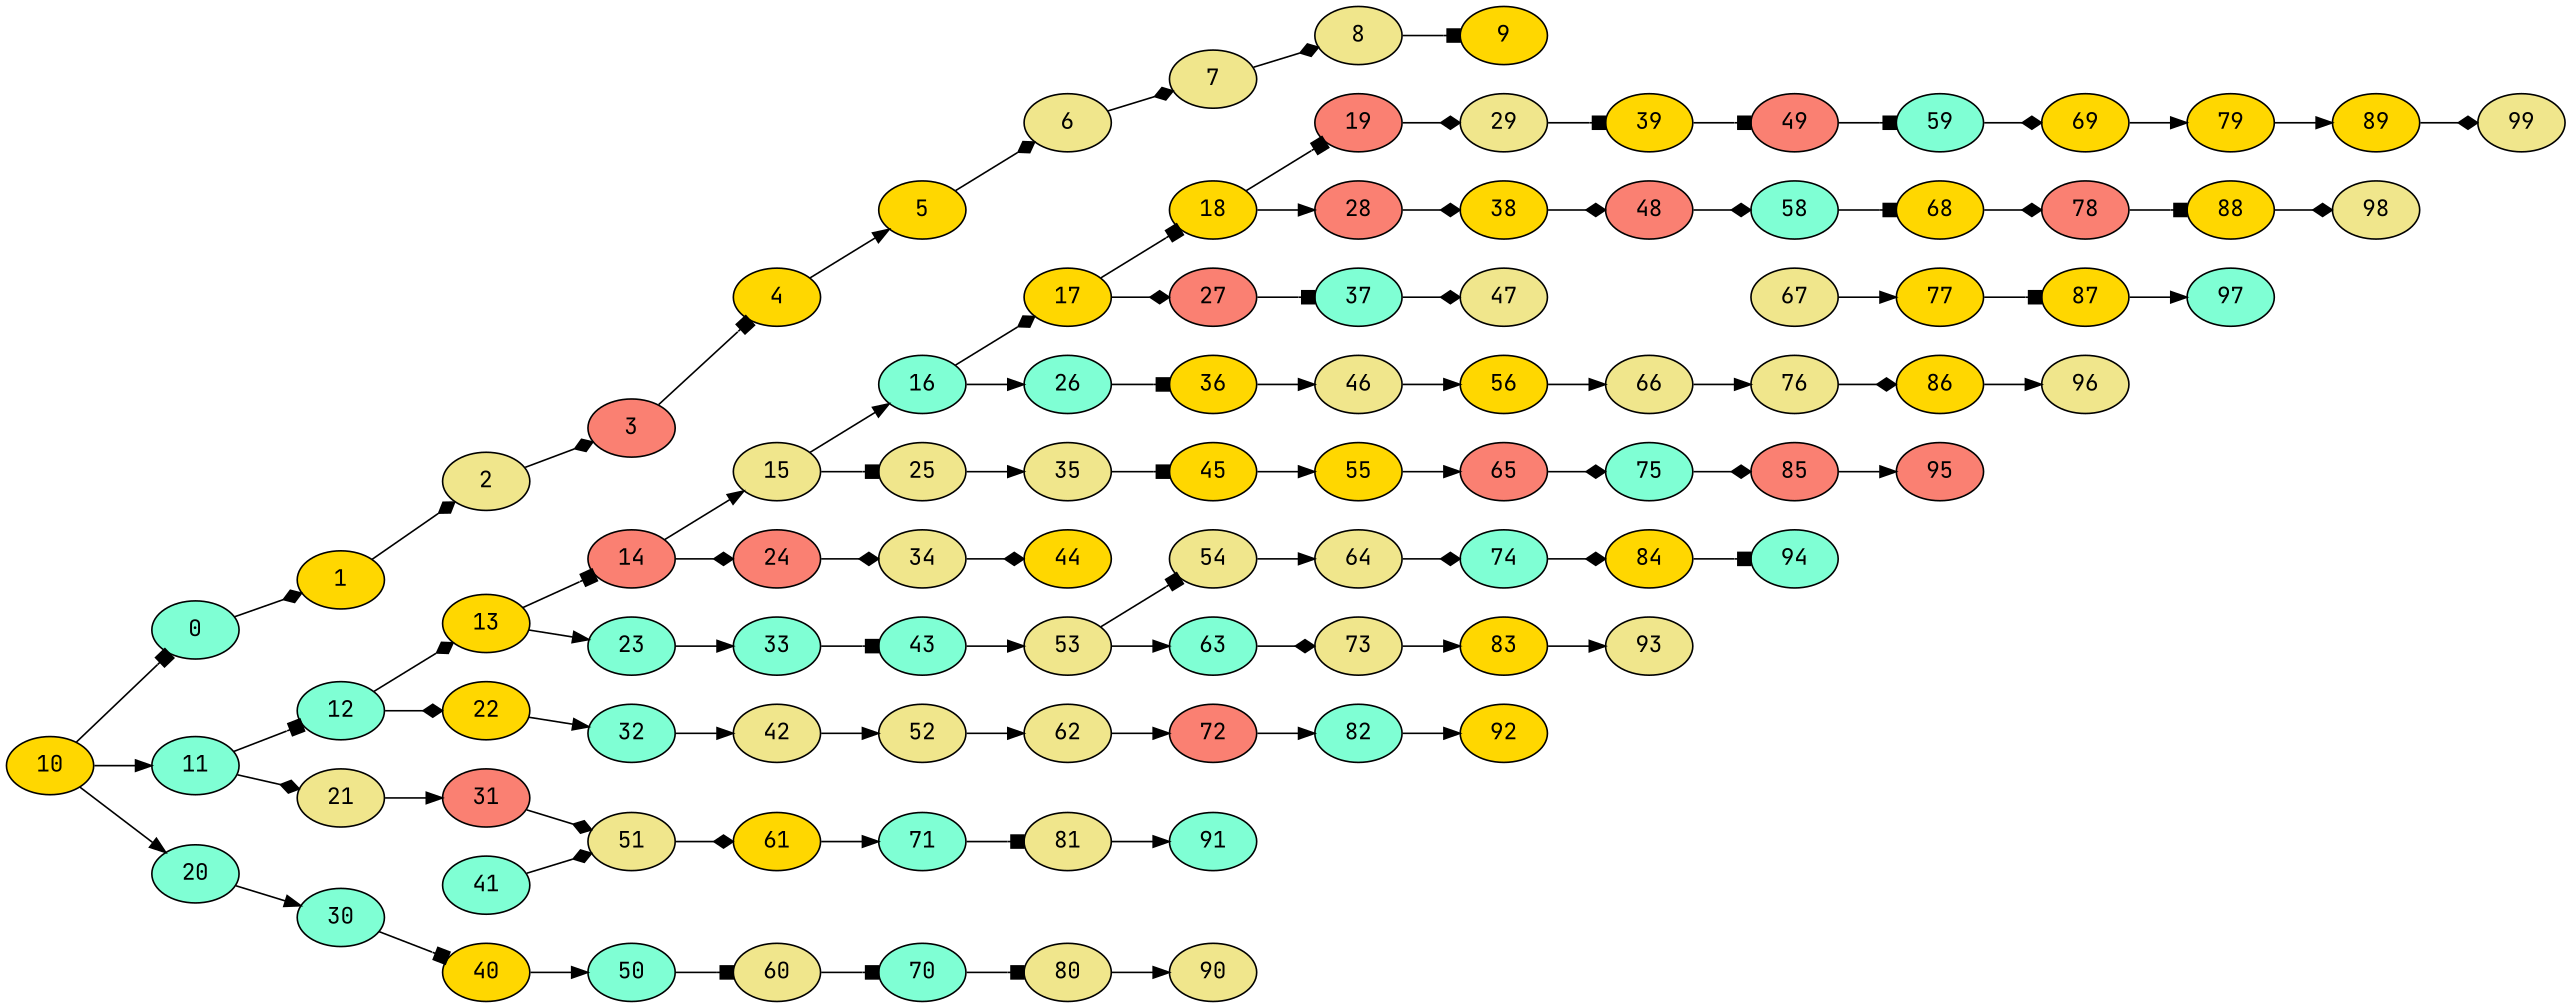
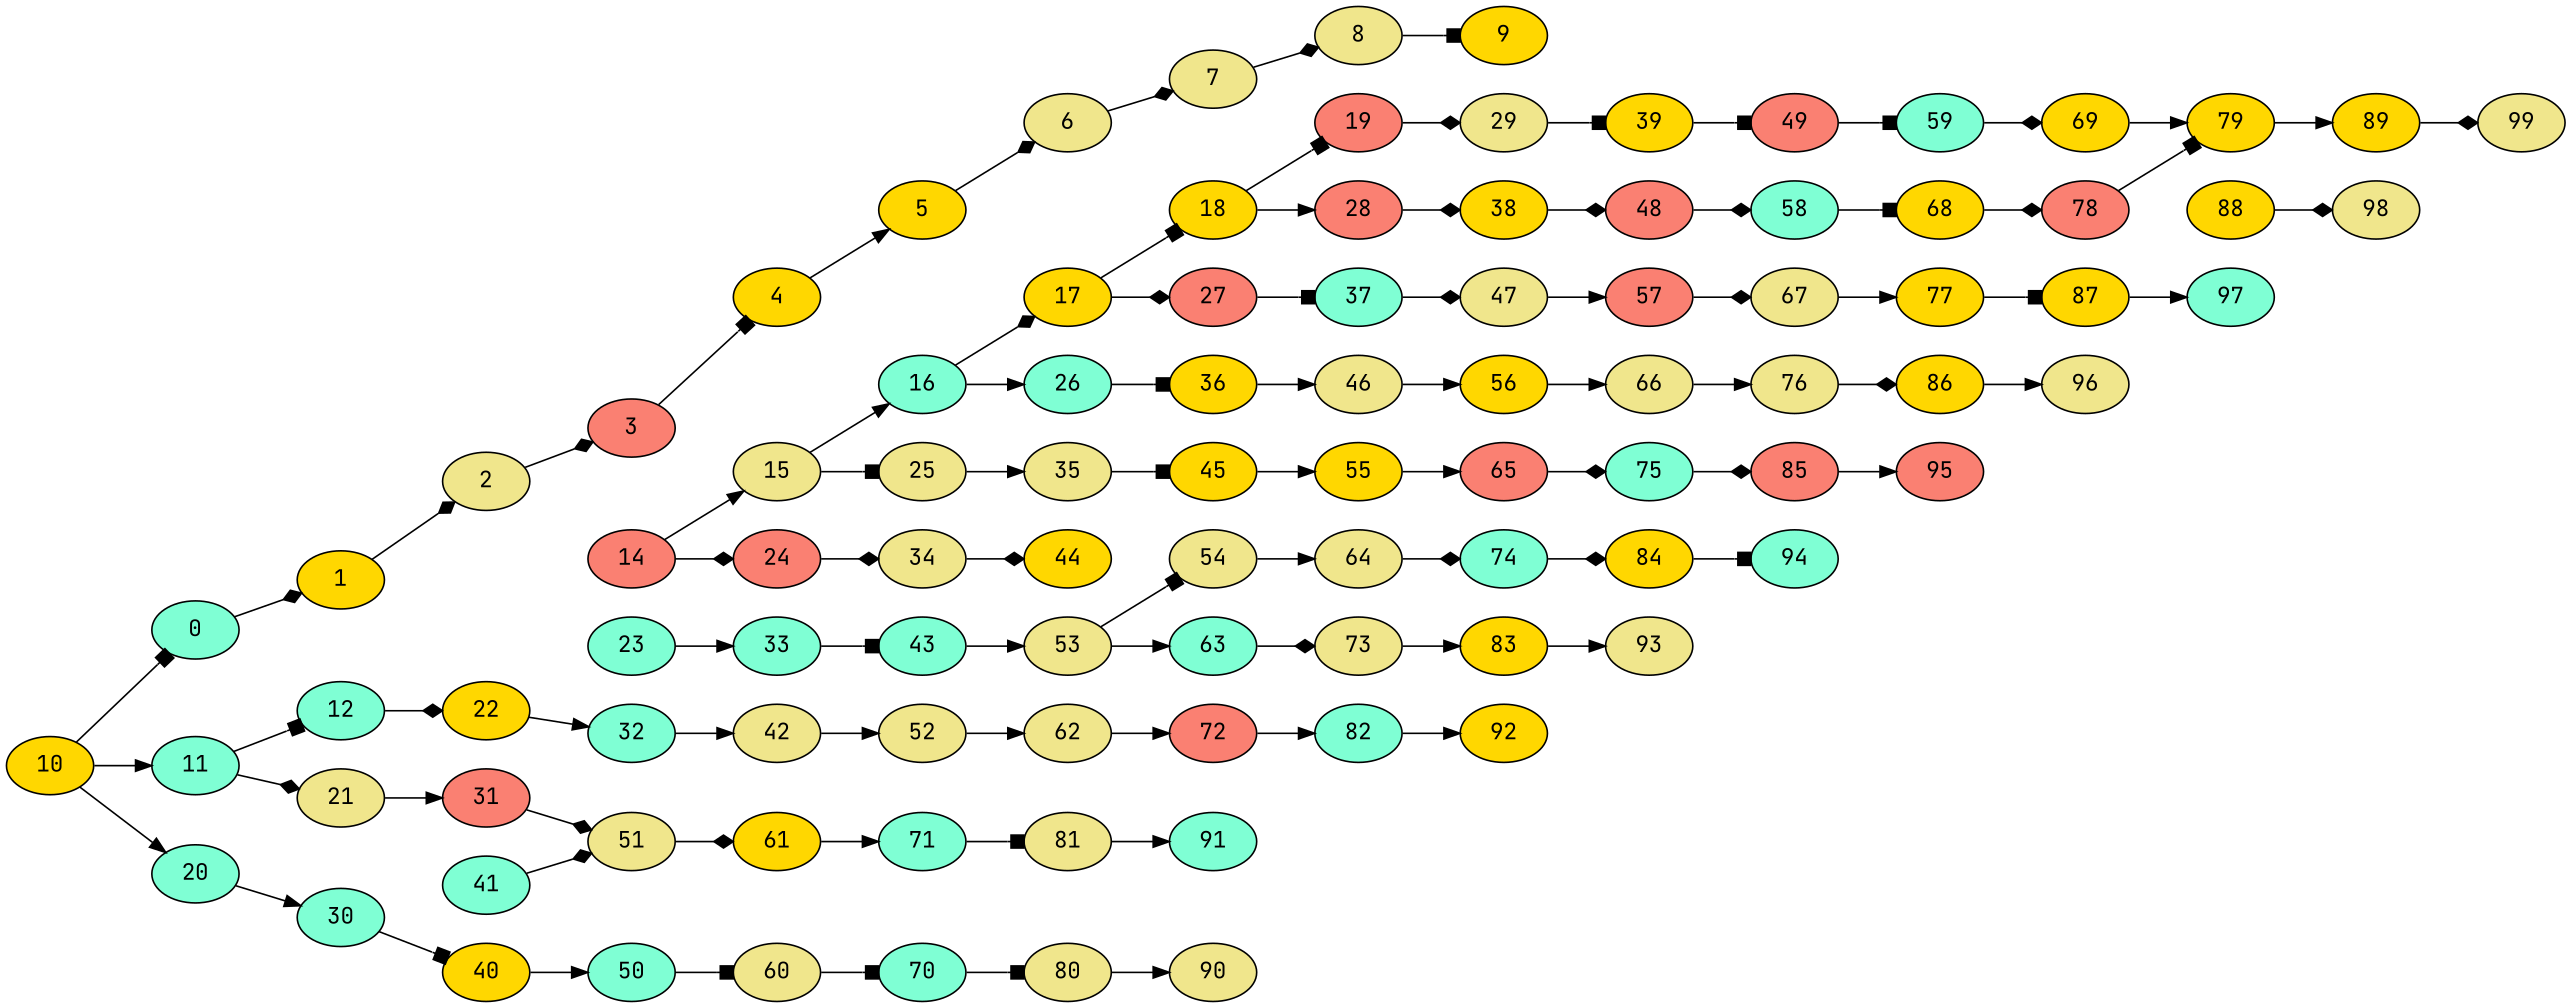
(2150, 210) -> (2151, 171)
none -> (1649, 297)
(486, 623) -> none
